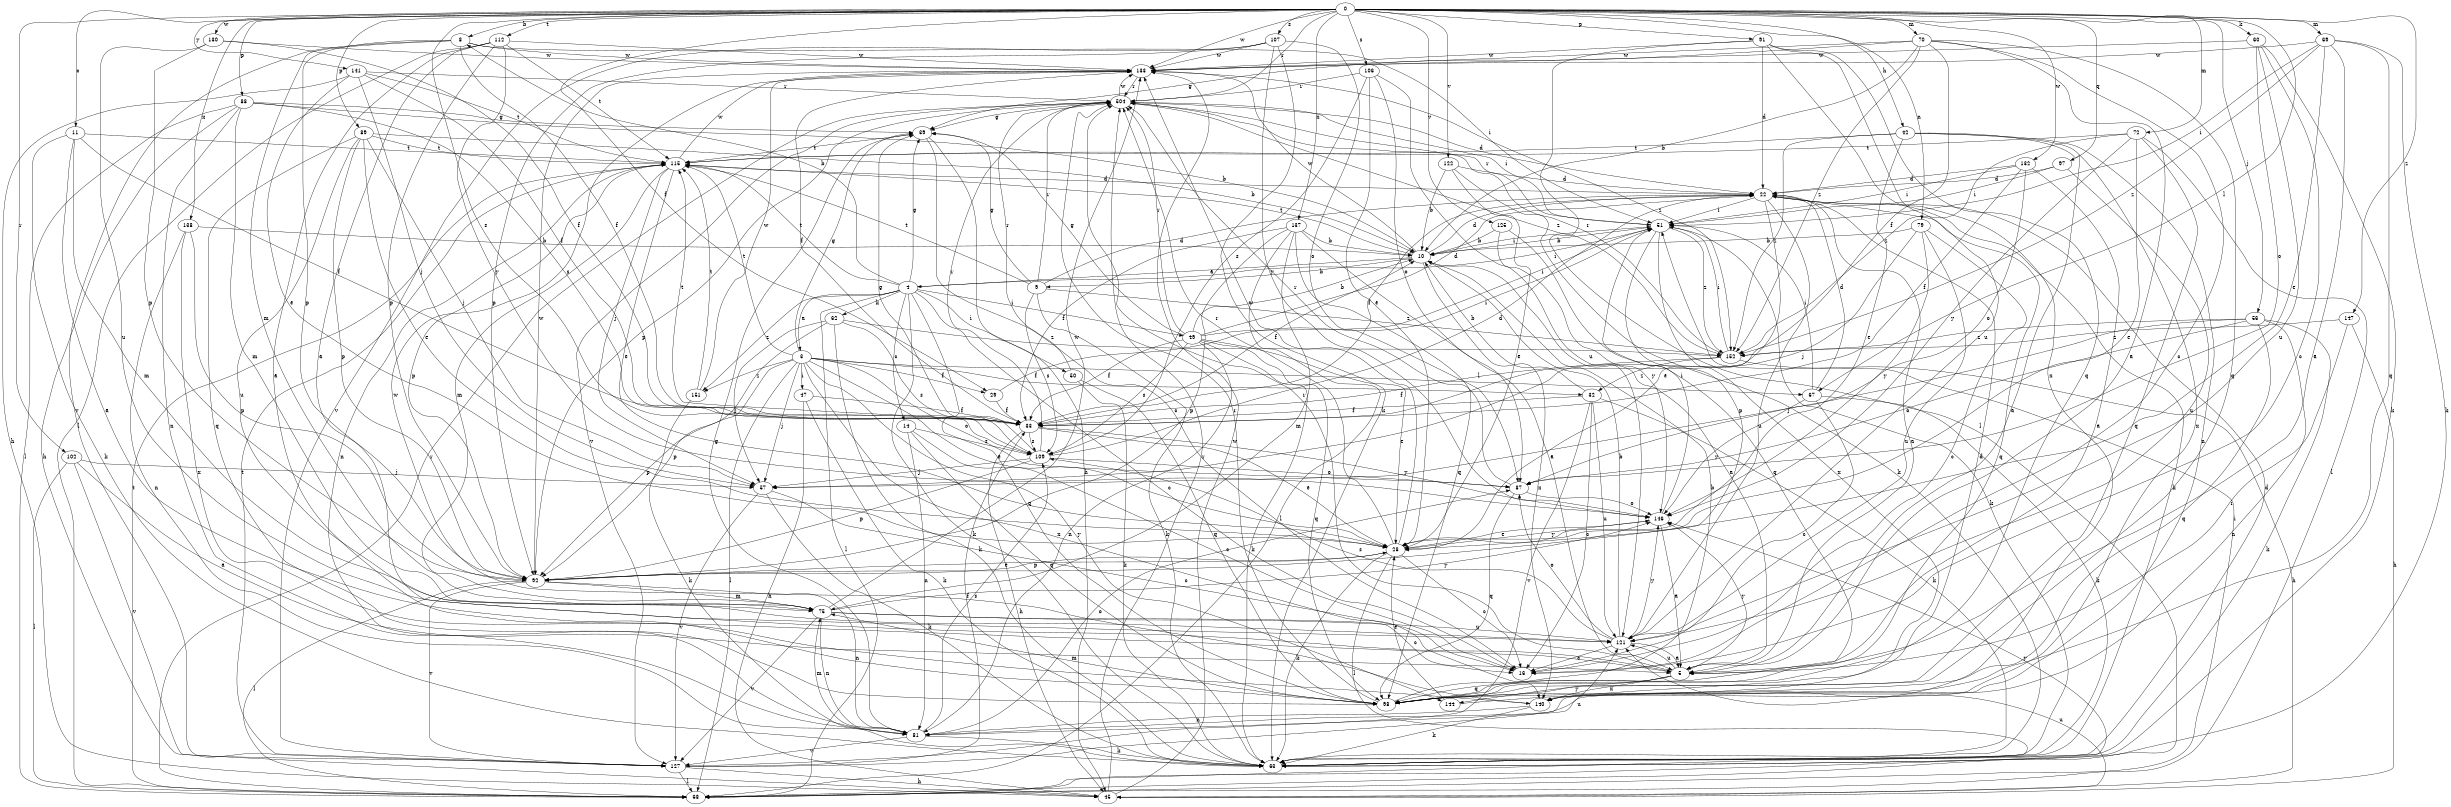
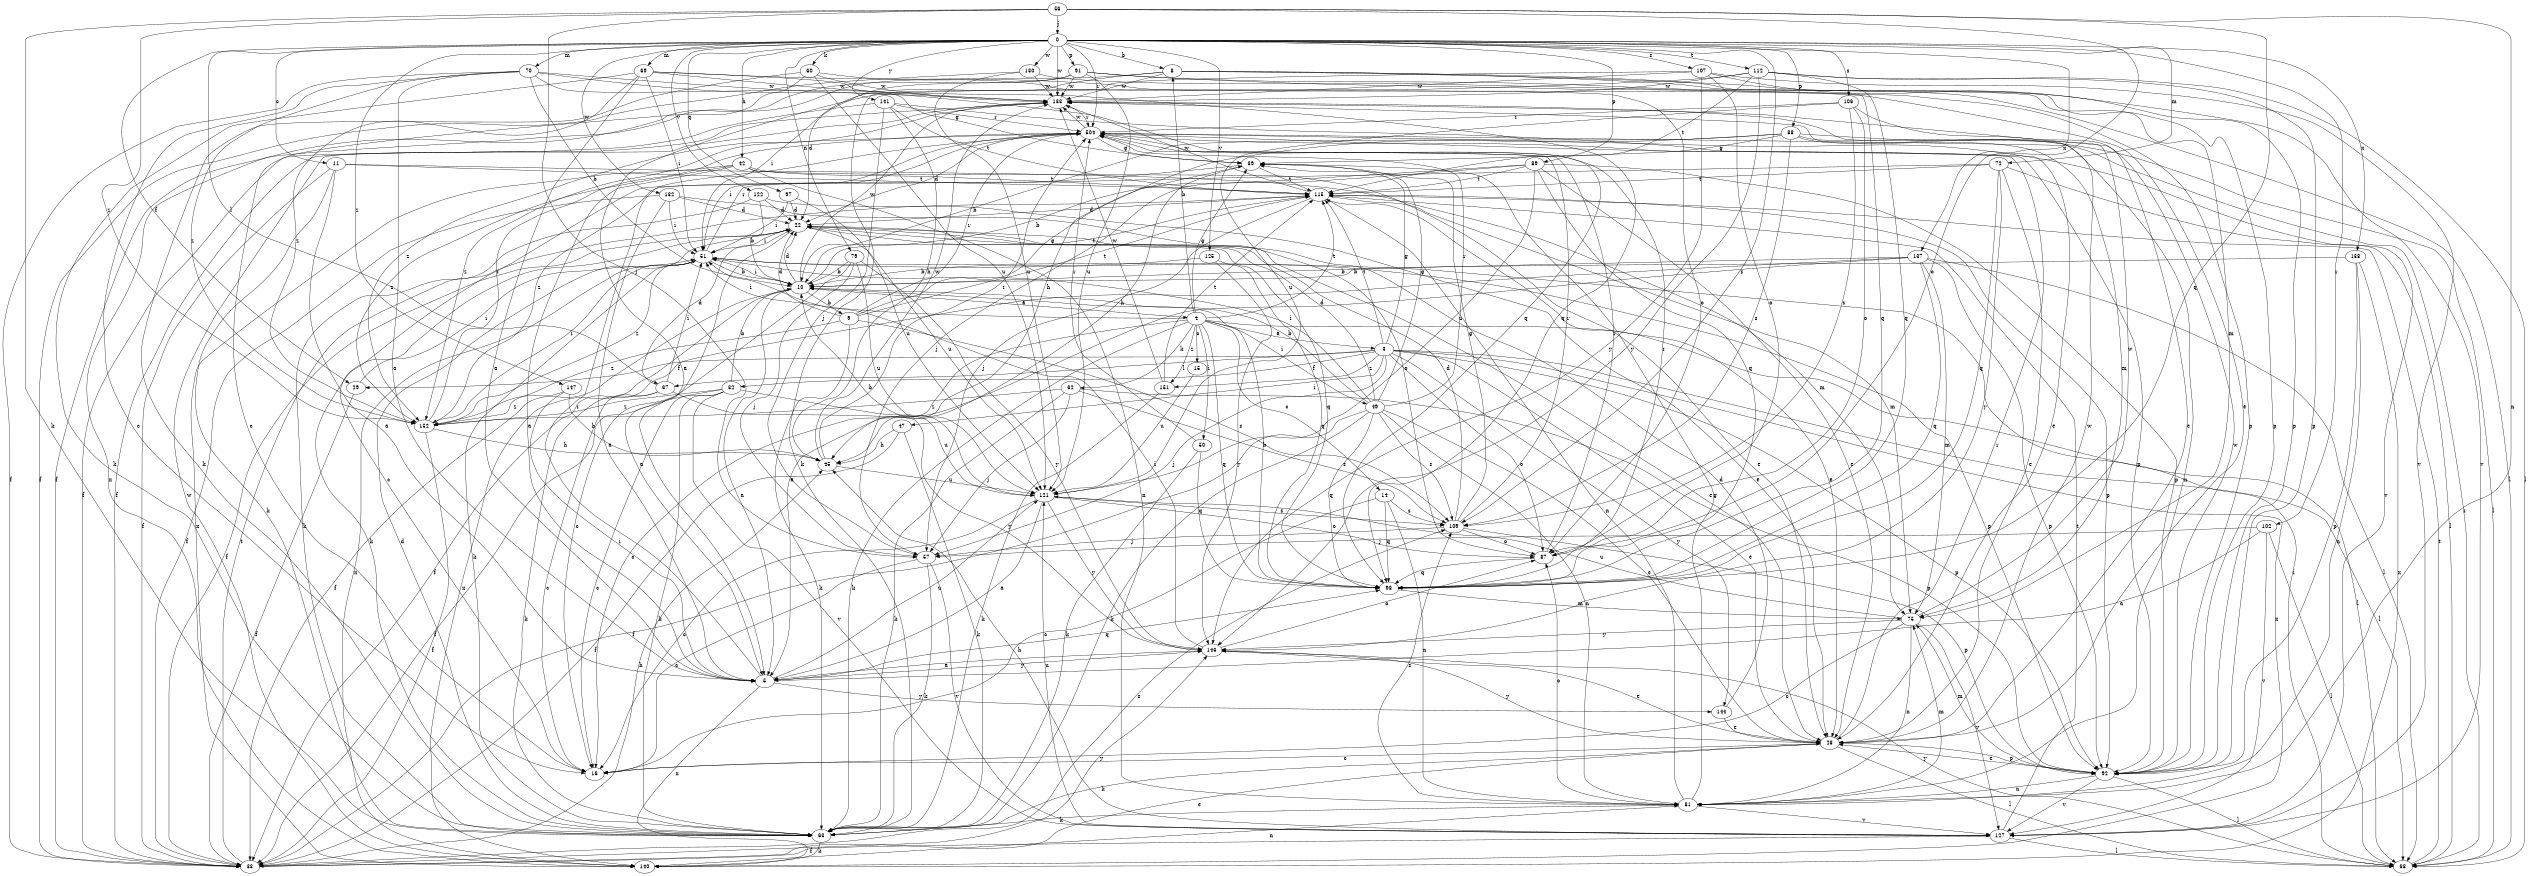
(2077, 18) -> (1057, 23)
(1231, 361) -> (407, 501)
none -> (1197, 369)
(1629, 374) -> (580, 410)
(276, 376) -> (1906, 319)
(1585, 498) -> (1376, 604)
(348, 588) -> (1571, 469)
(1408, 735) -> (743, 863)
